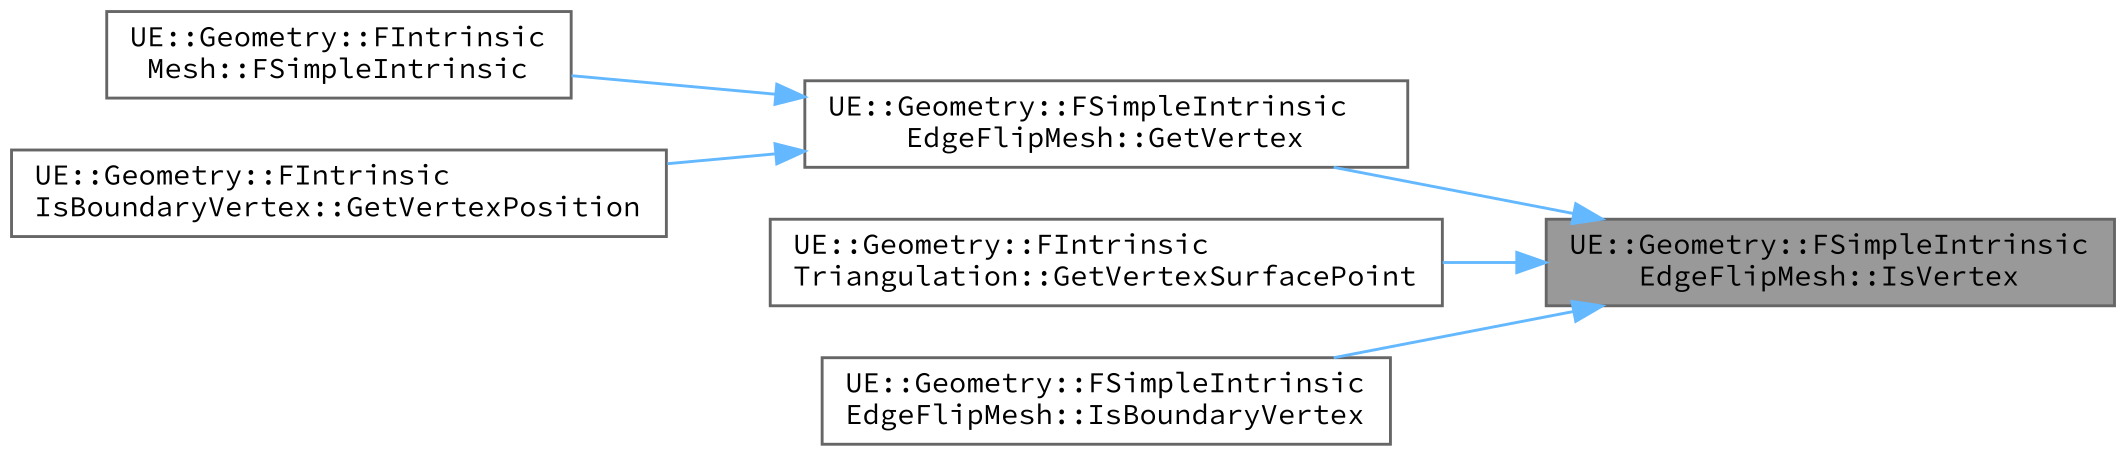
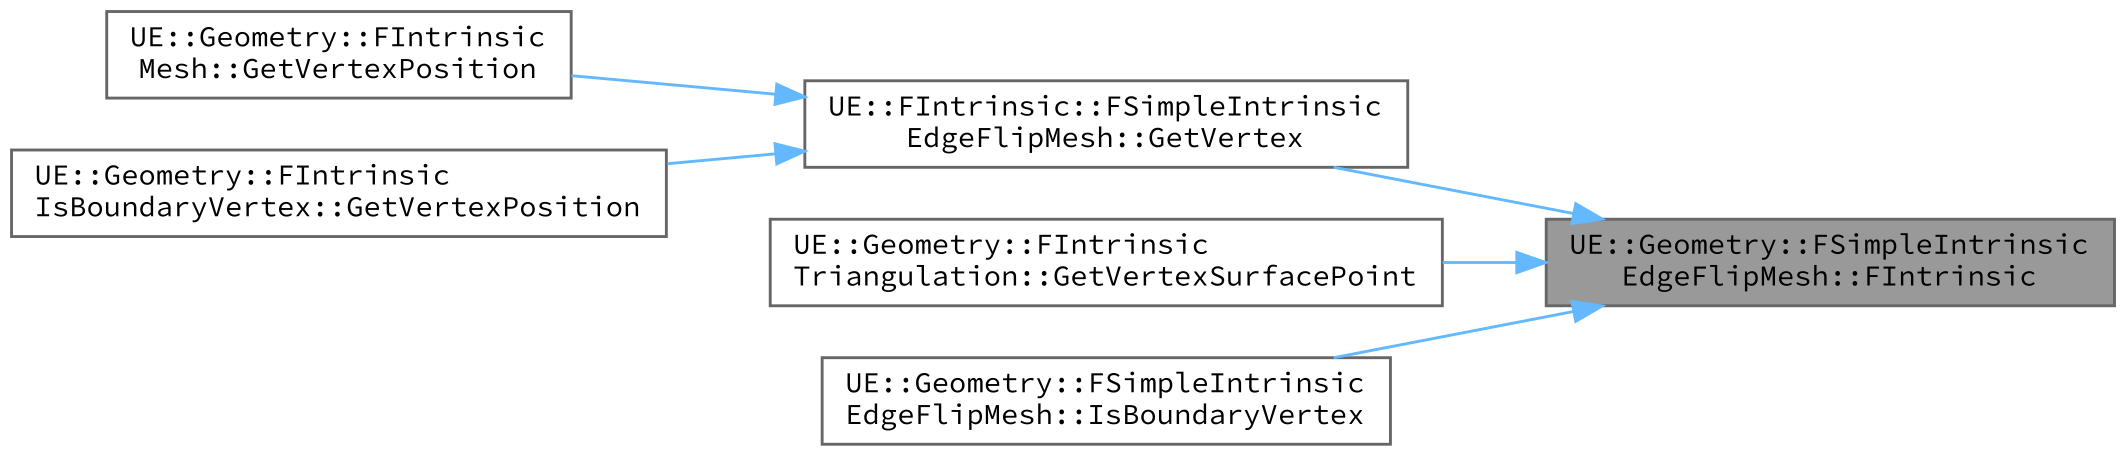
(339, 55) -> (339, 55)
(1106, 124) -> (1106, 124)
(1830, 263) -> (1830, 263)
